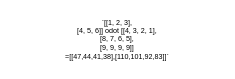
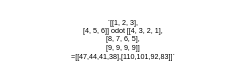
(117, 39) -> (123, 39)
